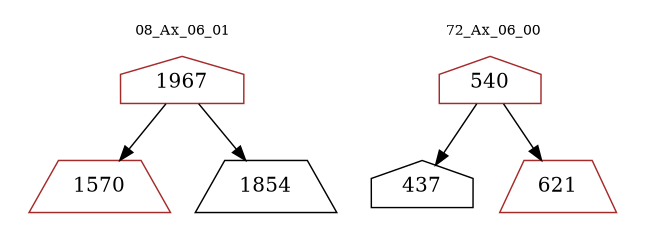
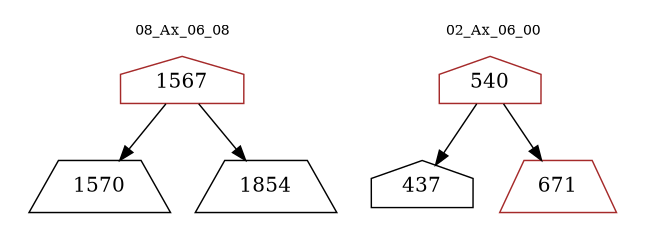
(183, 31) -> (183, 31)
(494, 31) -> (494, 31)
(182, 82) -> (182, 82)
(100, 187) -> (100, 187)
(558, 187) -> (558, 187)
